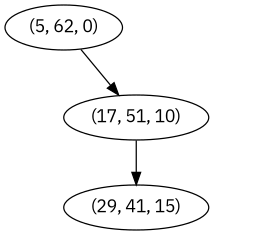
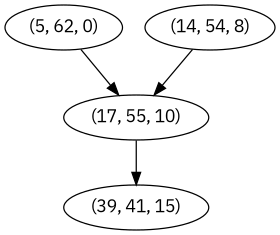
none -> (210, 28)
(136, 118) -> (136, 118)
(136, 208) -> (136, 208)
